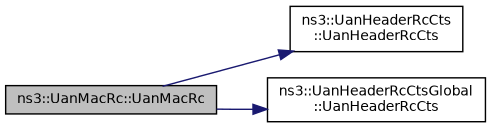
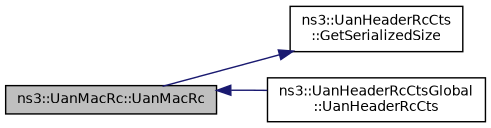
(376, 29) -> (376, 29)
(235, 109) -> (249, 90)
